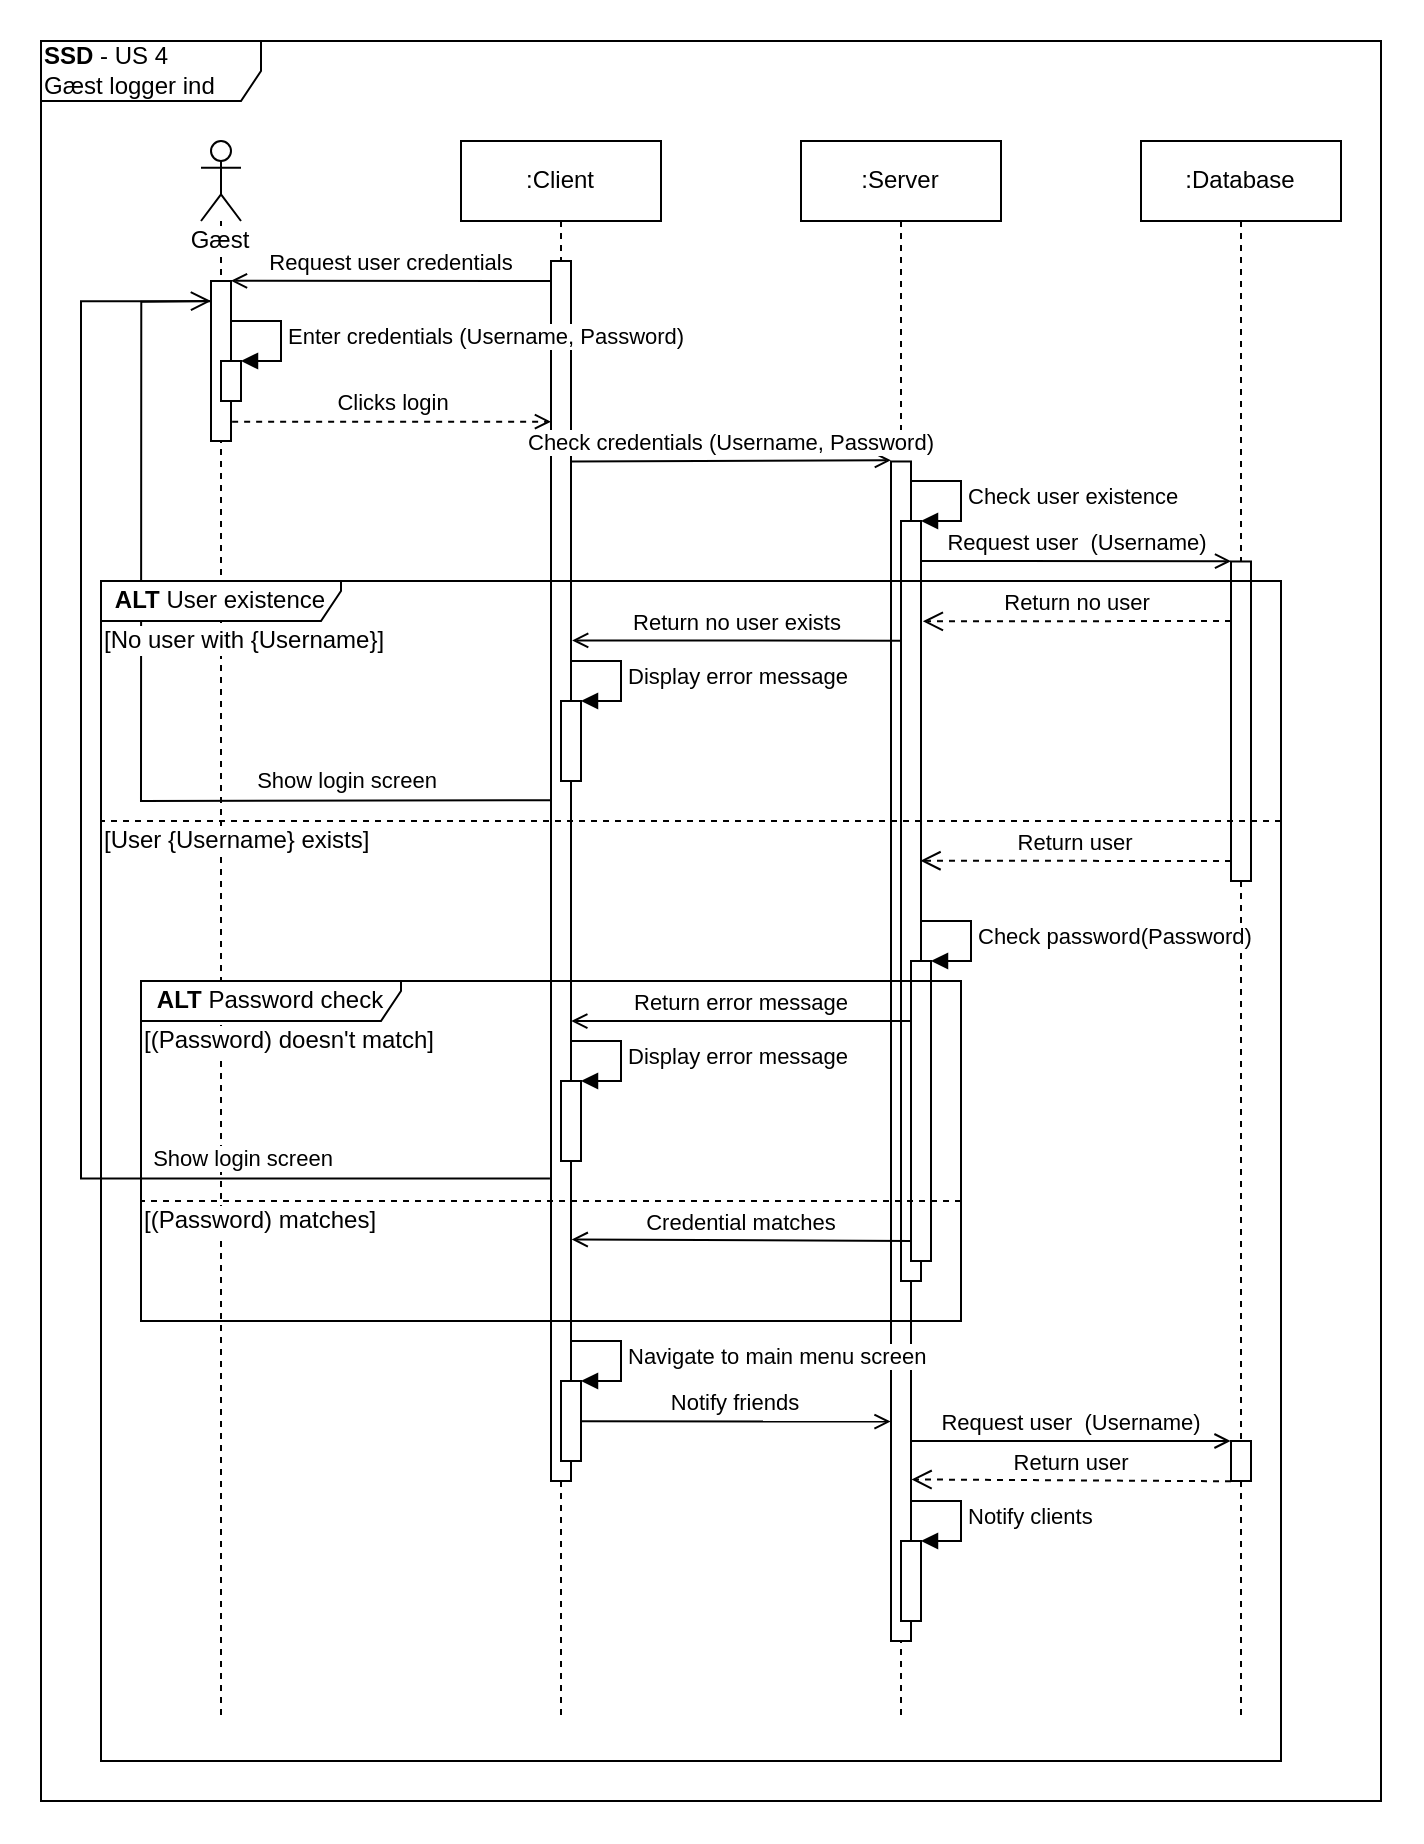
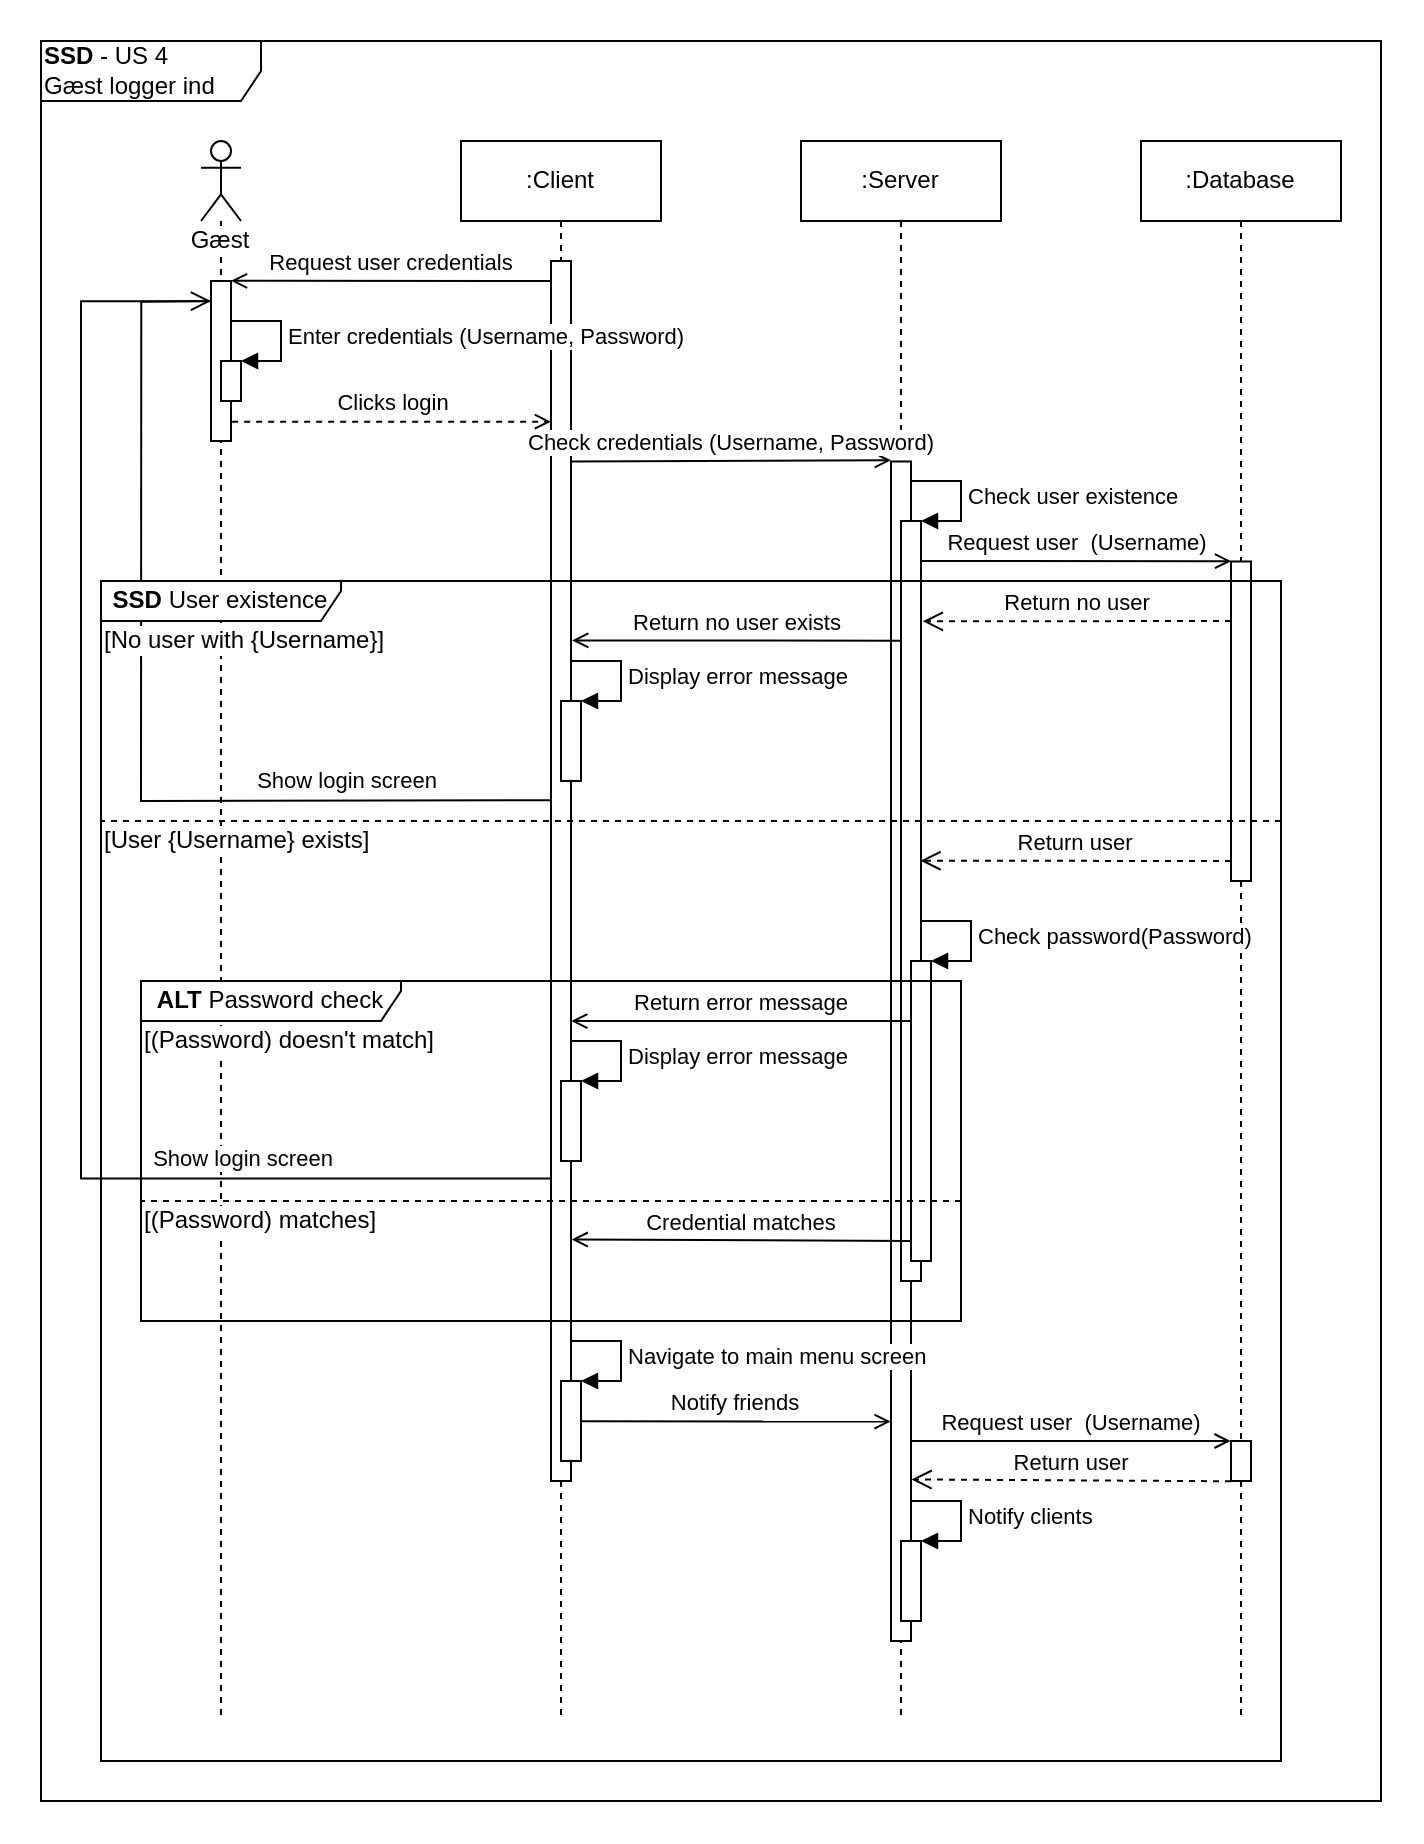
(221, 601) -> (221, 601)
